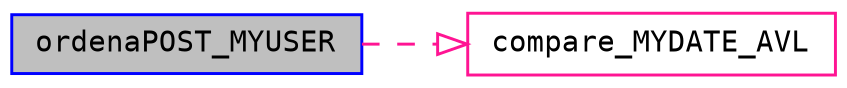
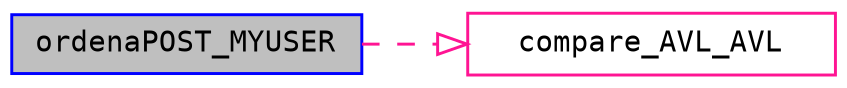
(652, 44) -> (652, 44)
